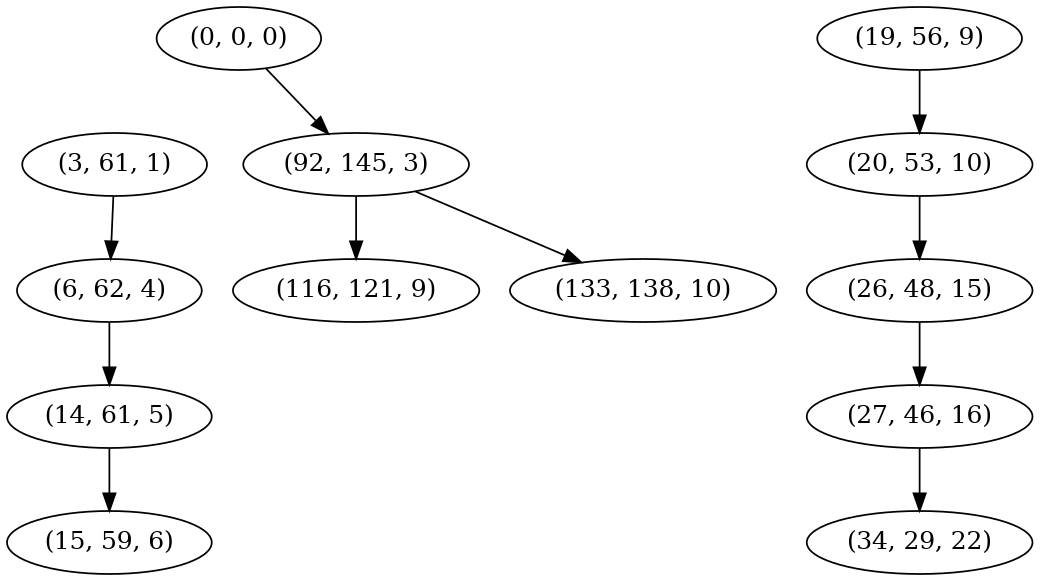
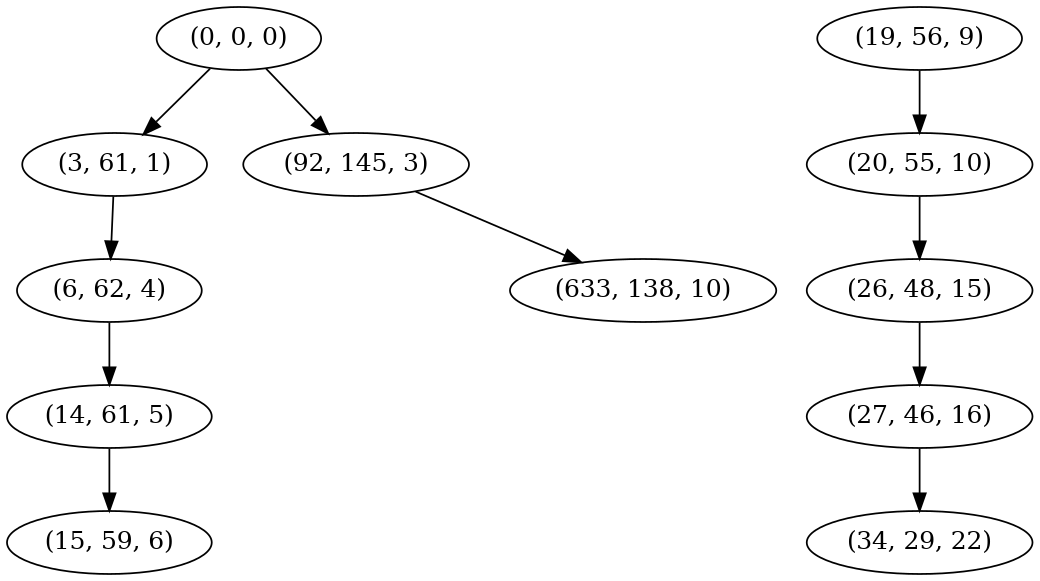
none -> (183, 95)
(920, 164) -> (920, 164)
(356, 290) -> none
(643, 290) -> (643, 290)
